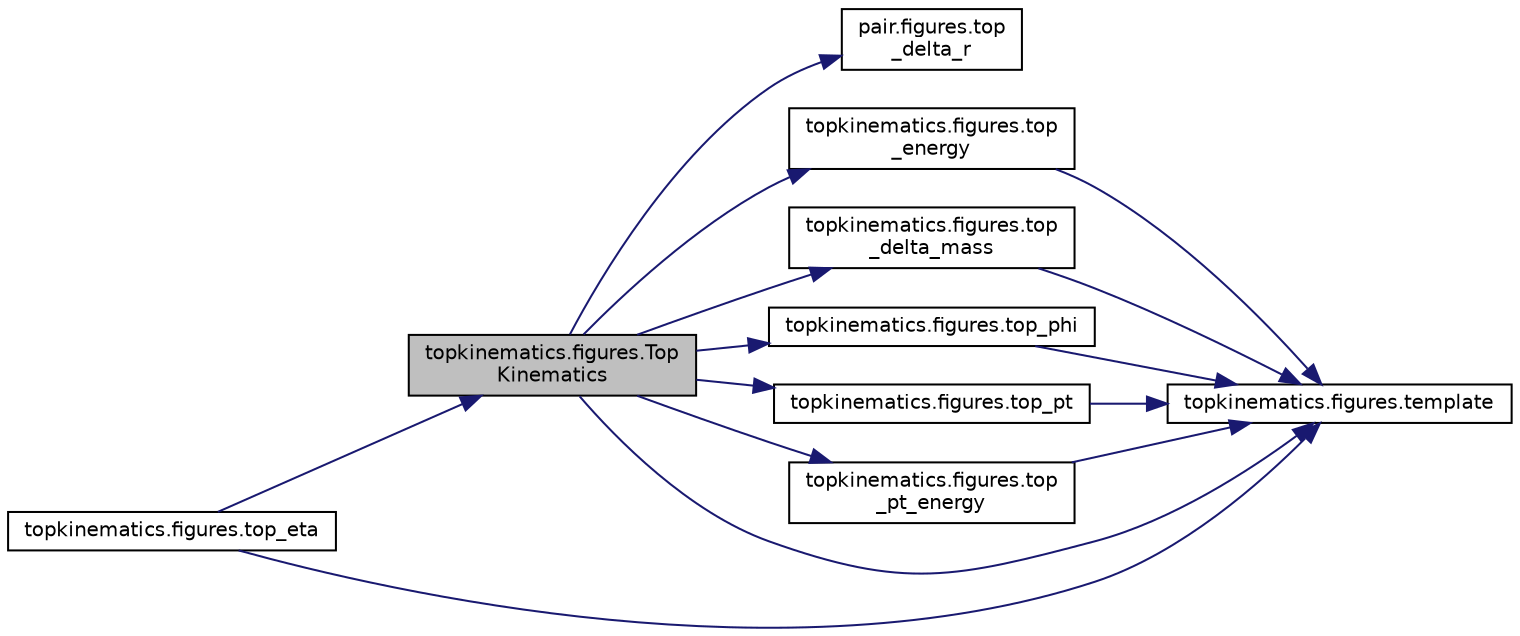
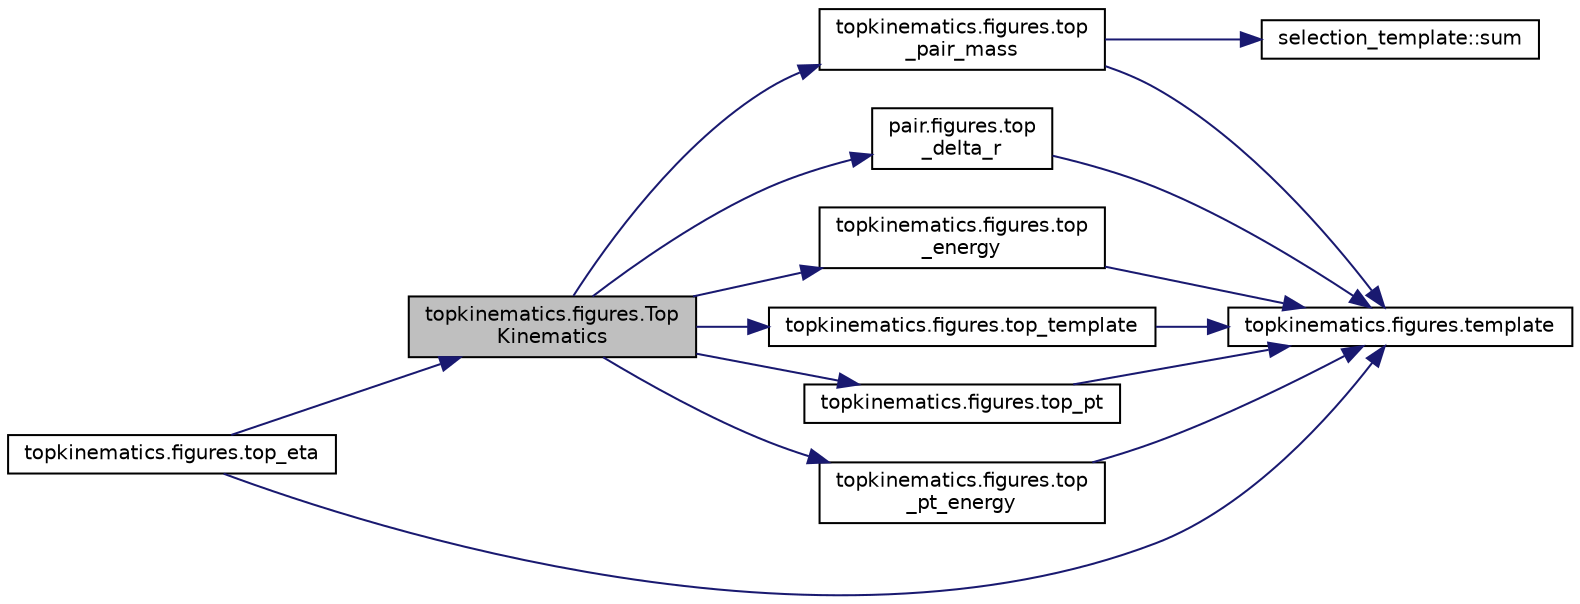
none -> (1400, 39)
(932, 238) -> (962, 39)
(932, 327) -> (962, 327)
(926, 573) -> (1209, 212)
